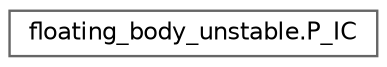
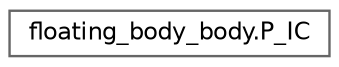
(193, 33) -> (170, 33)
